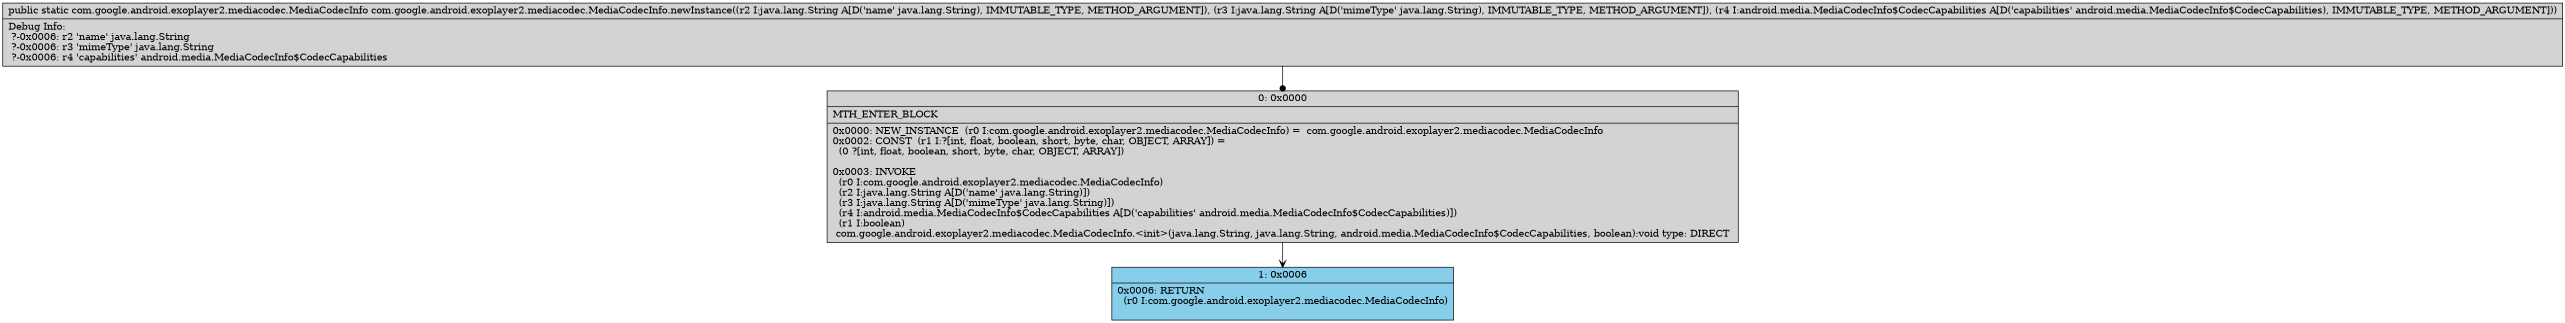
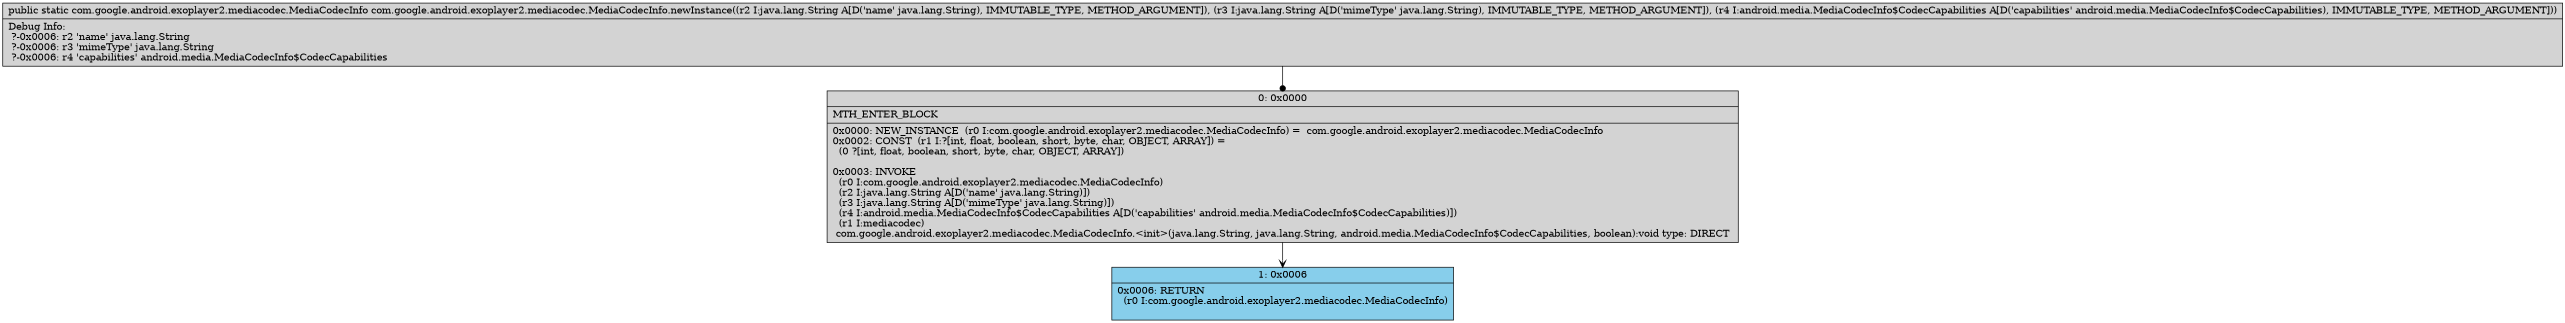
(869, 224) -> (879, 224)
